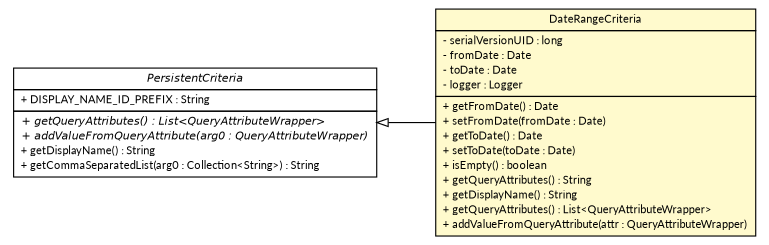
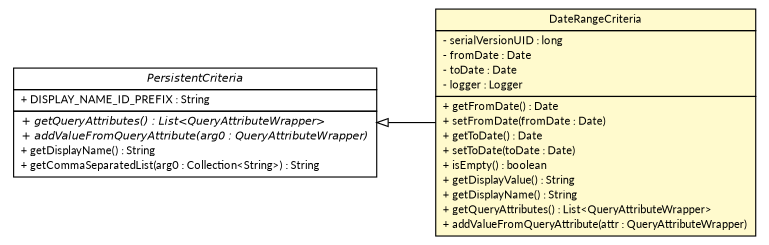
(517, 180) -> (509, 180)
